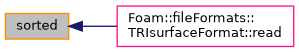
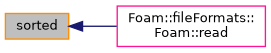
(205, 26) -> (191, 26)
